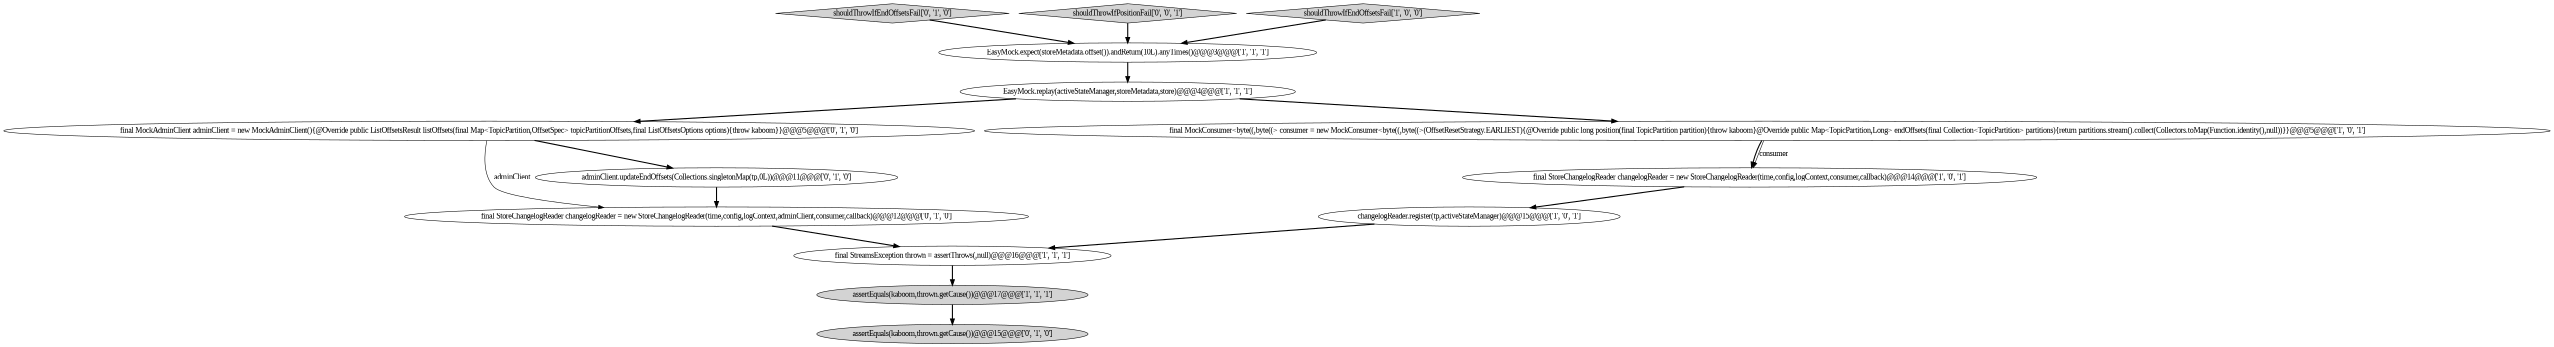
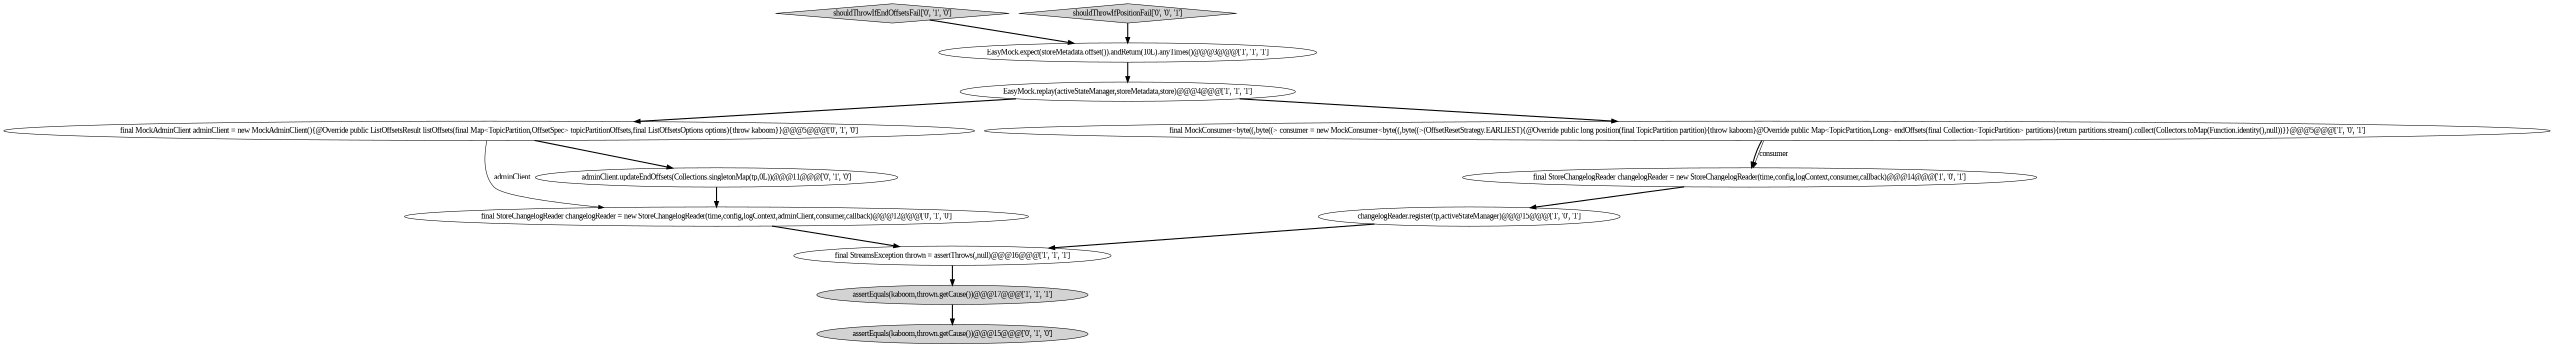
(1363, 13) -> none
